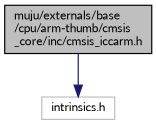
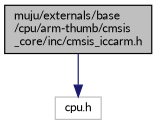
(78, 108) -> (78, 108)
